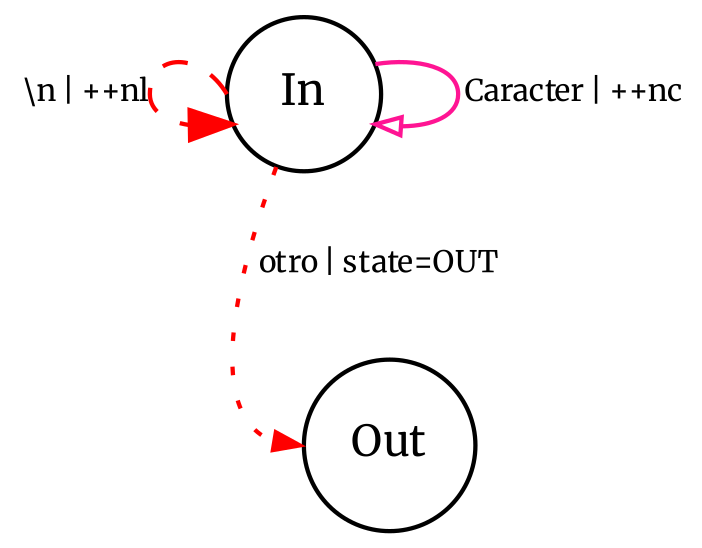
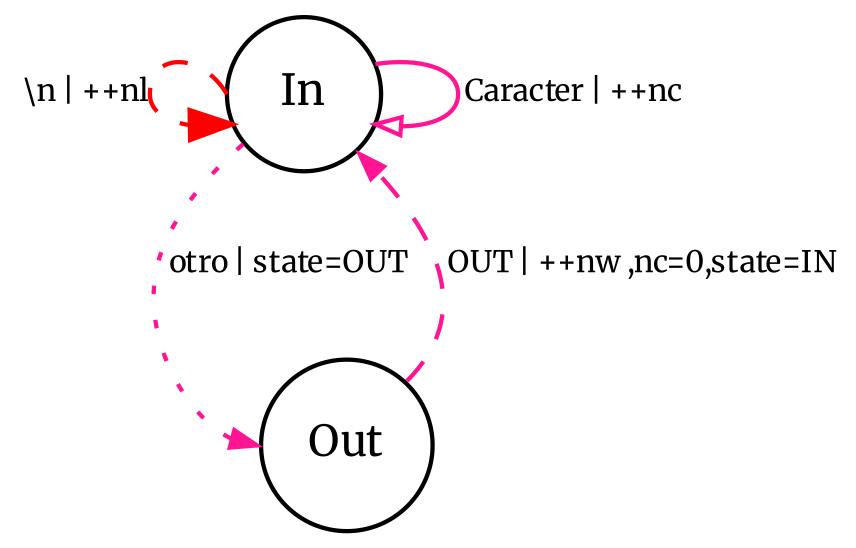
none -> (439, 273)
(237, 309) -> (155, 290)
